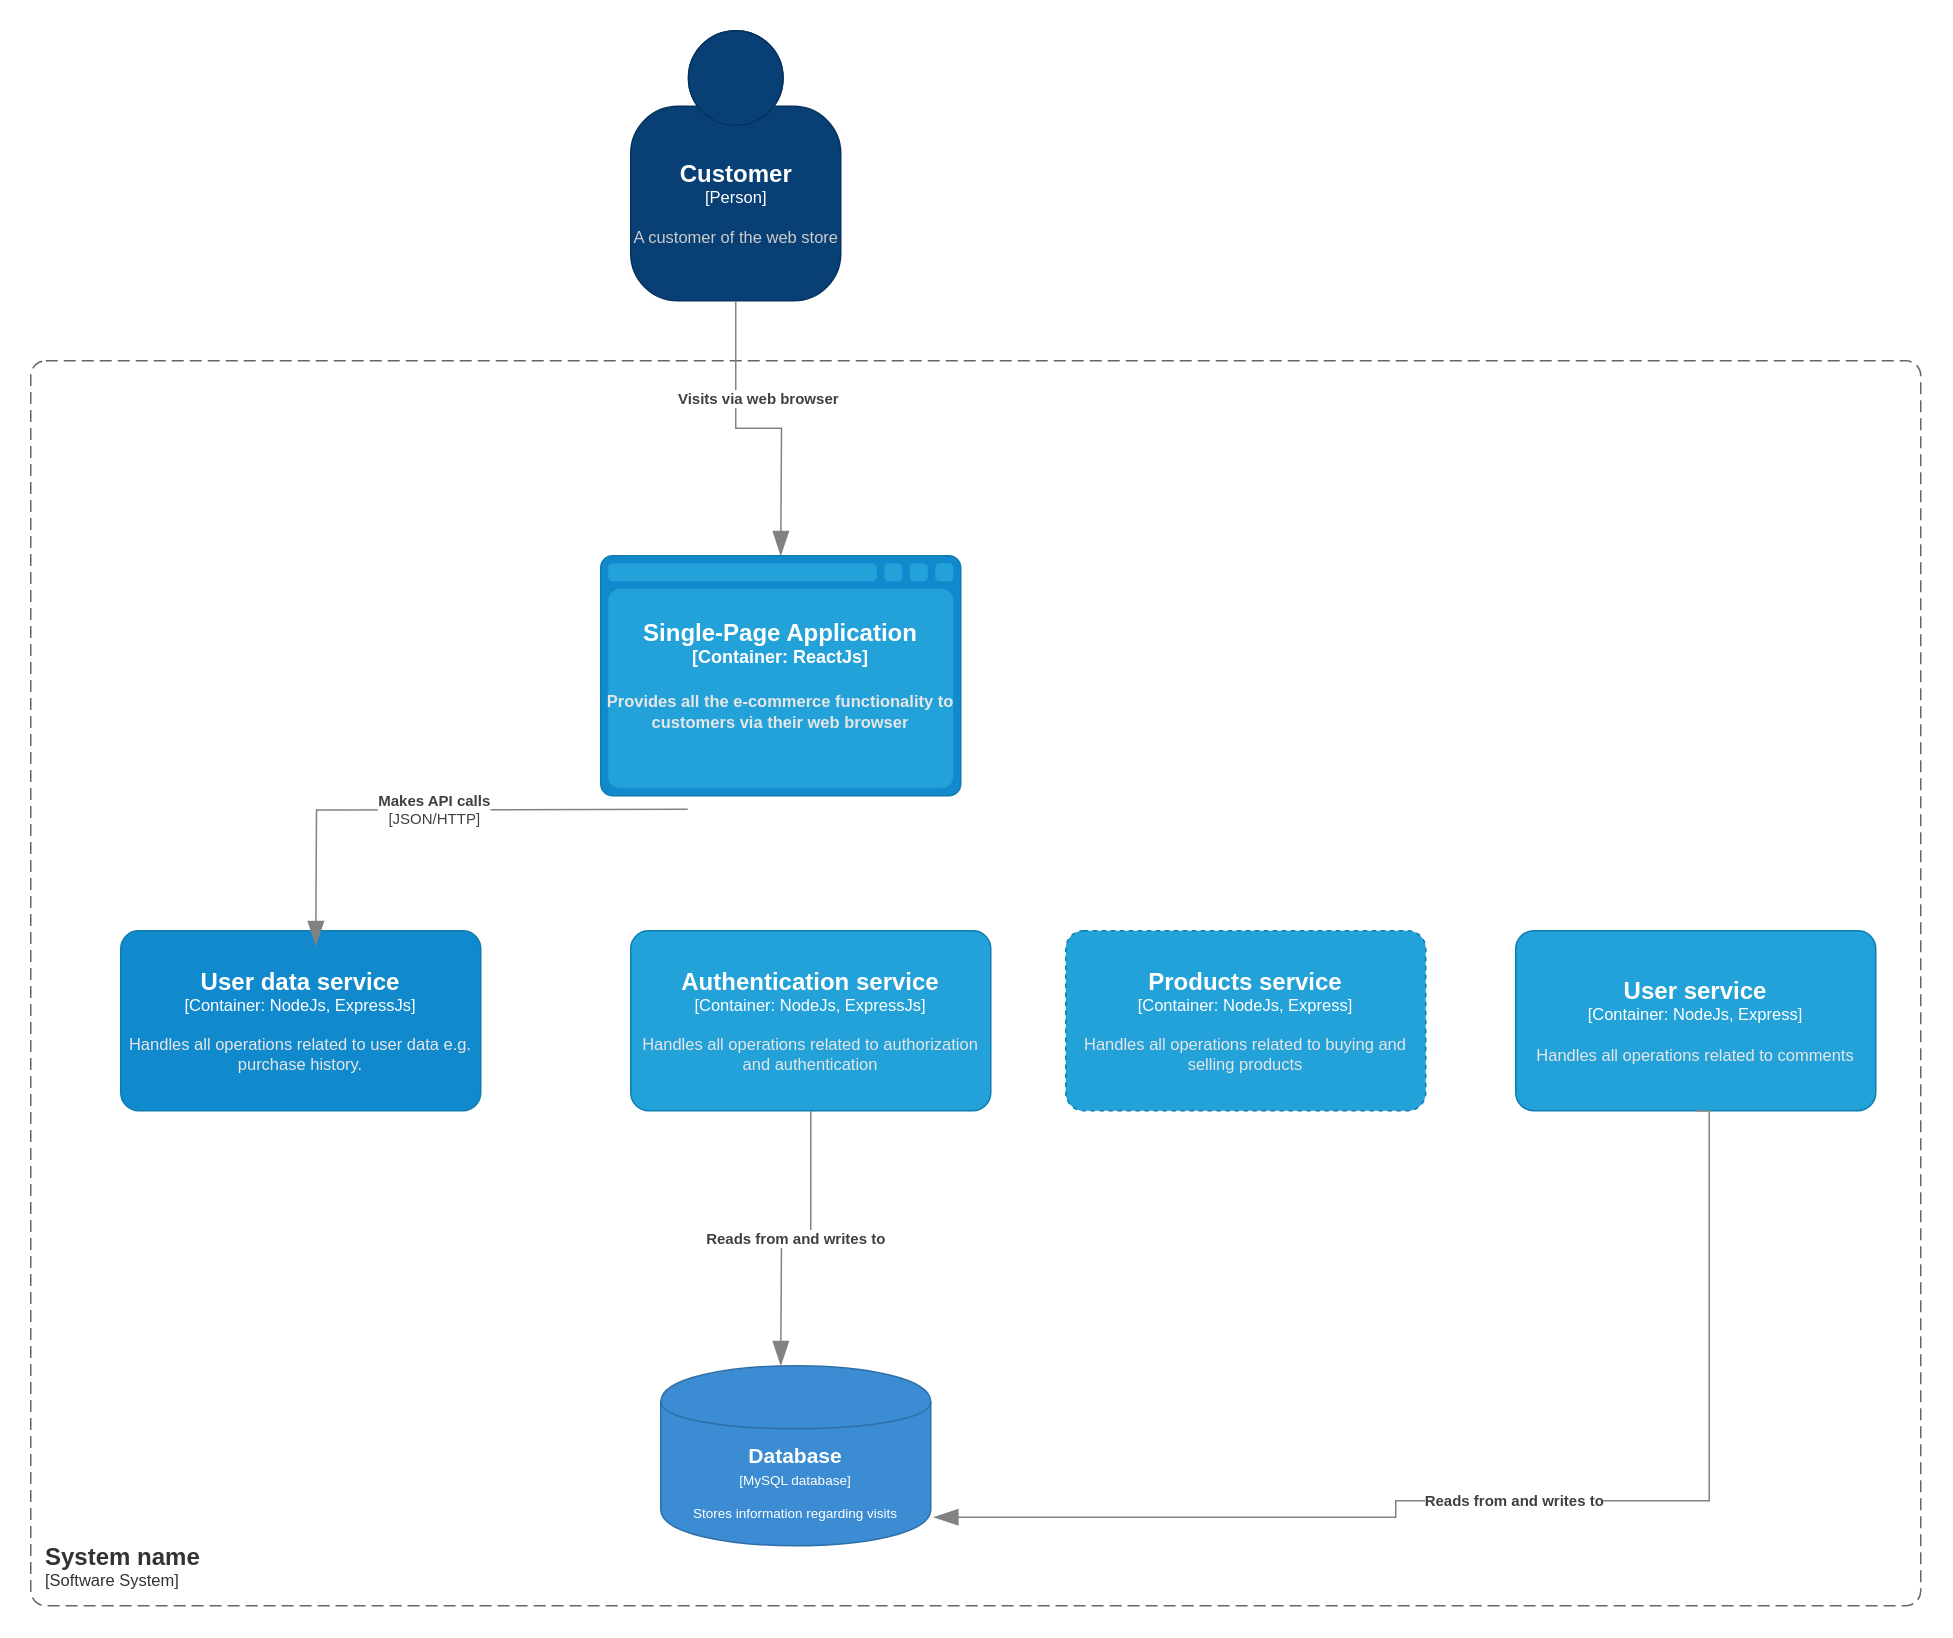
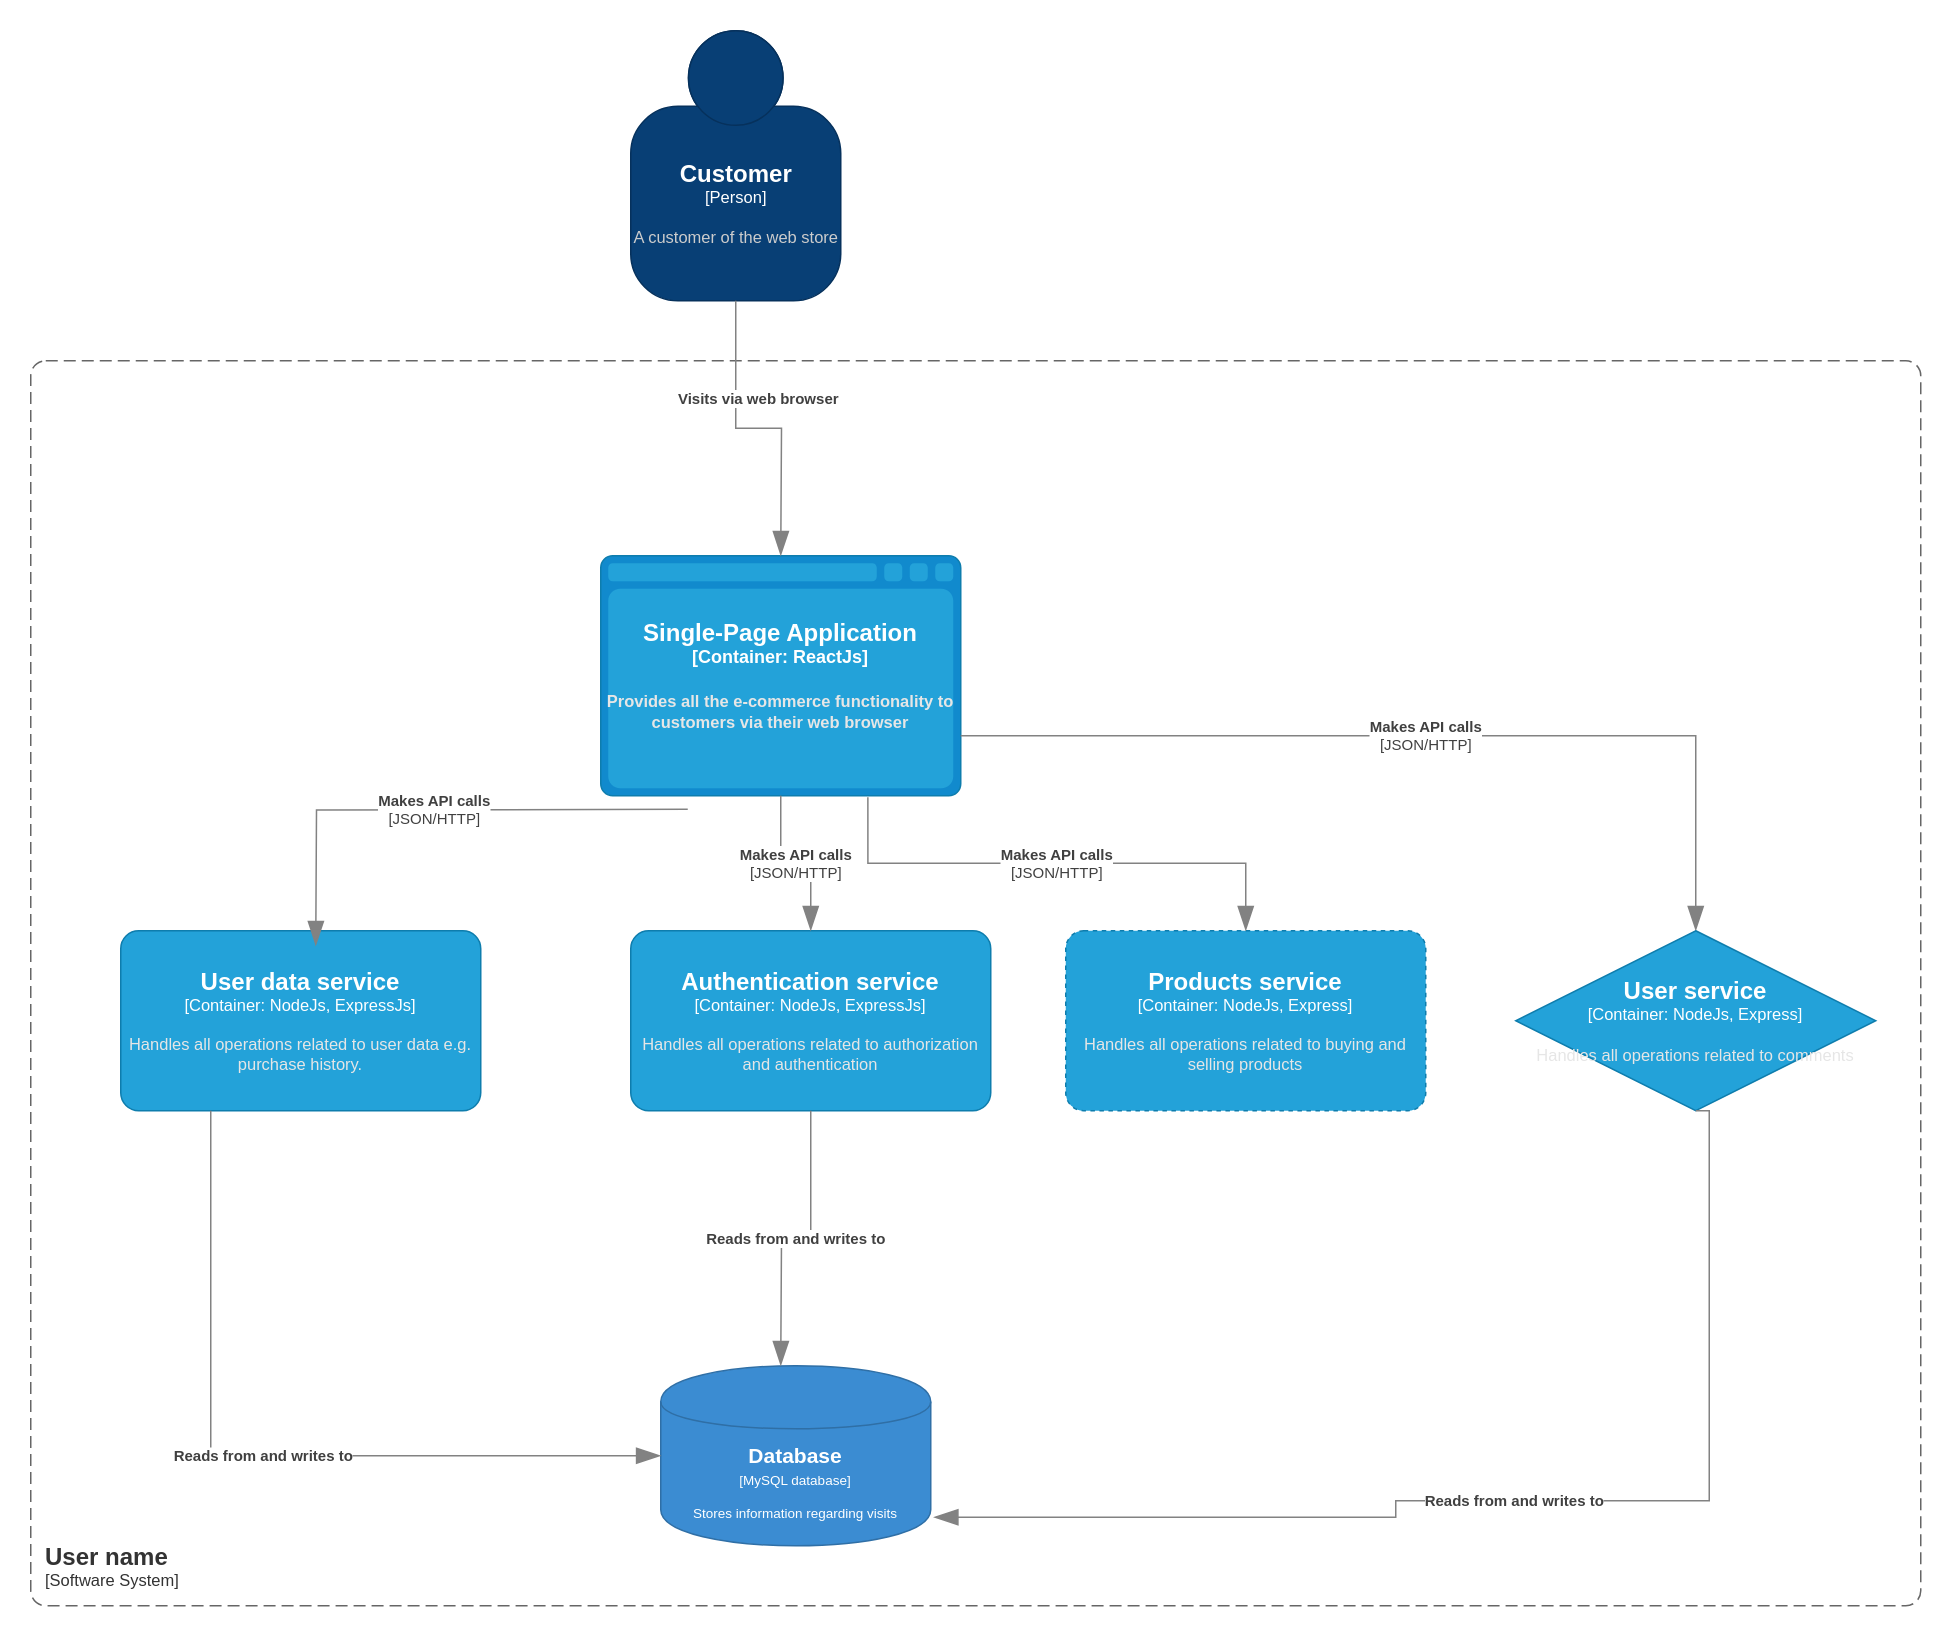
none -> (1165, 736)
none -> (781, 828)
none -> (901, 863)
(301, 1021) -> (301, 1021)
(1696, 1021) -> (1696, 1021)
none -> (251, 1456)
(122, 1569) -> (122, 1569)
